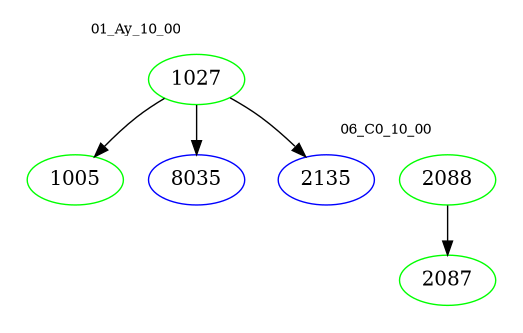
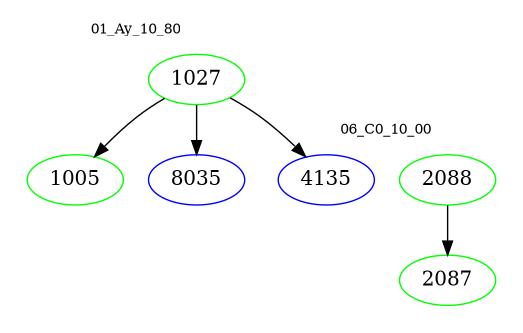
(136, 30) -> (136, 30)
(326, 180) -> (326, 180)
